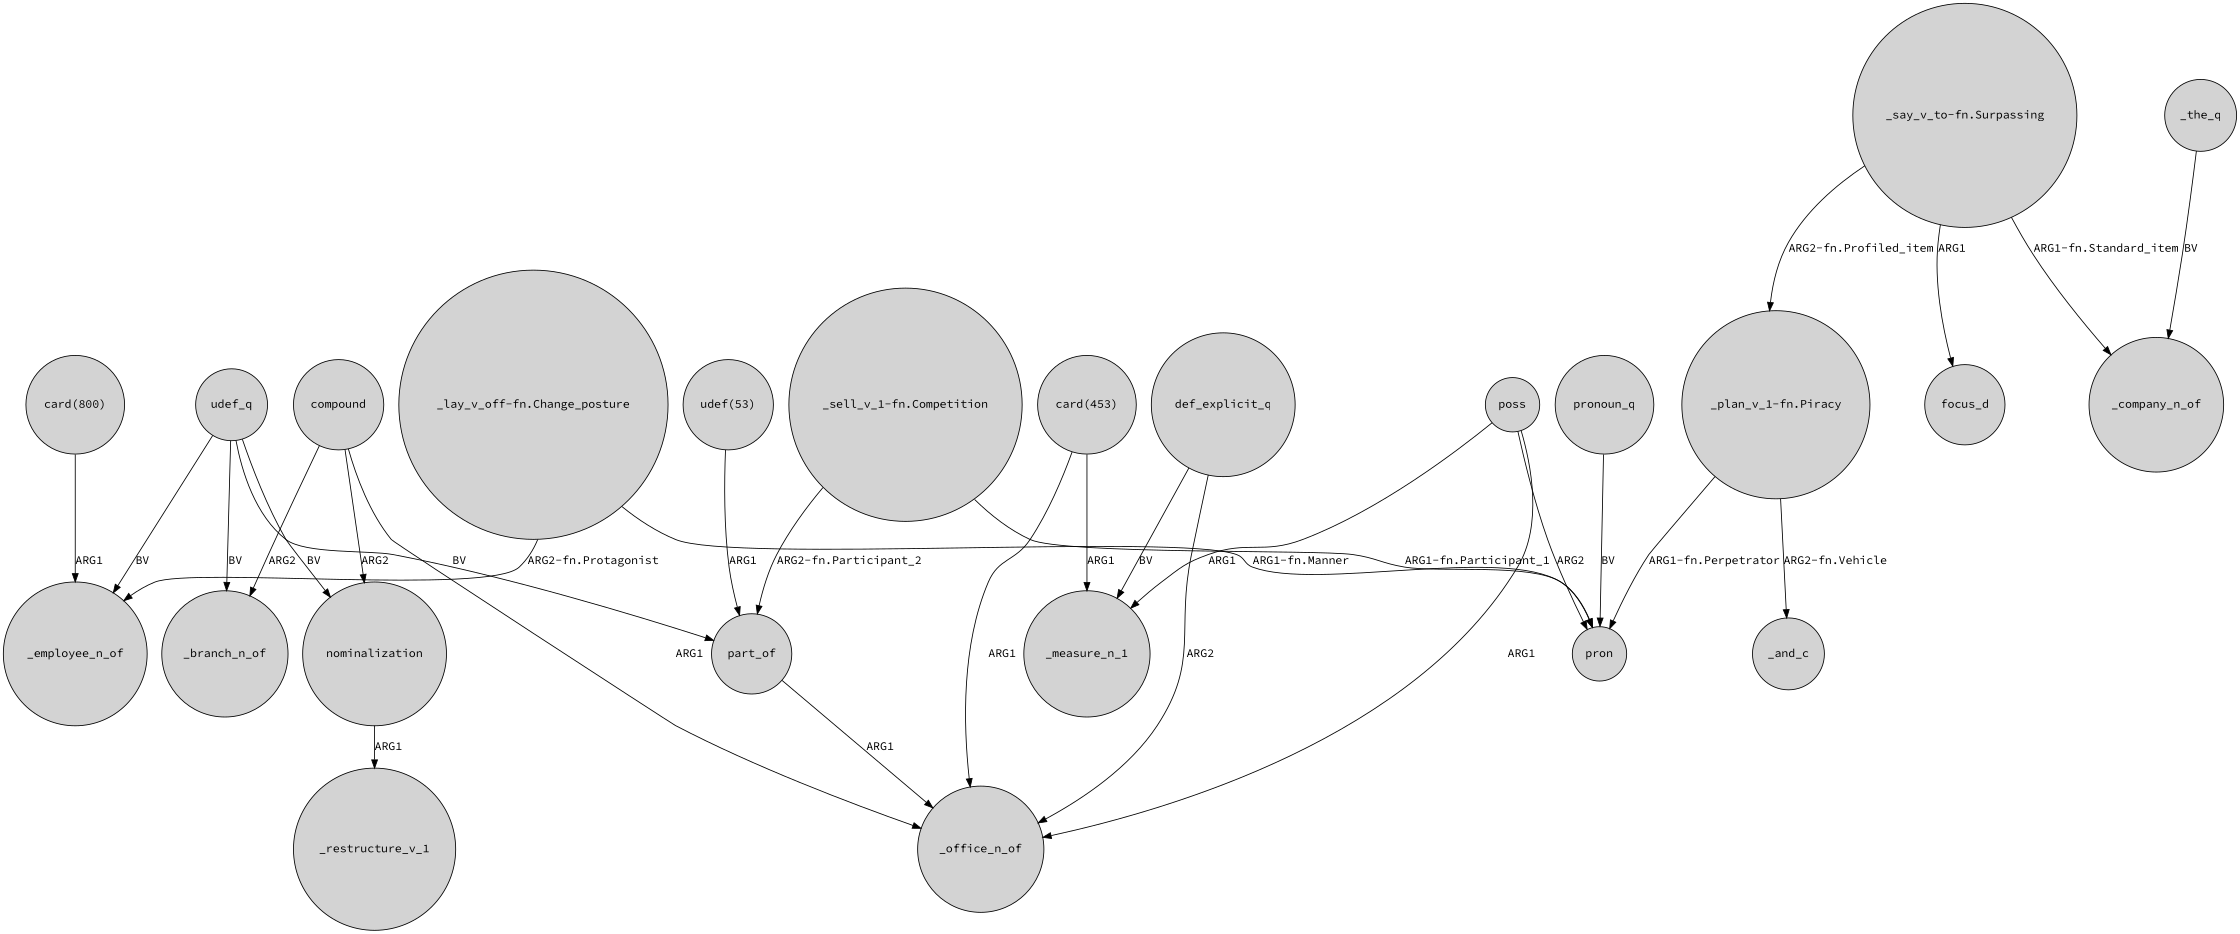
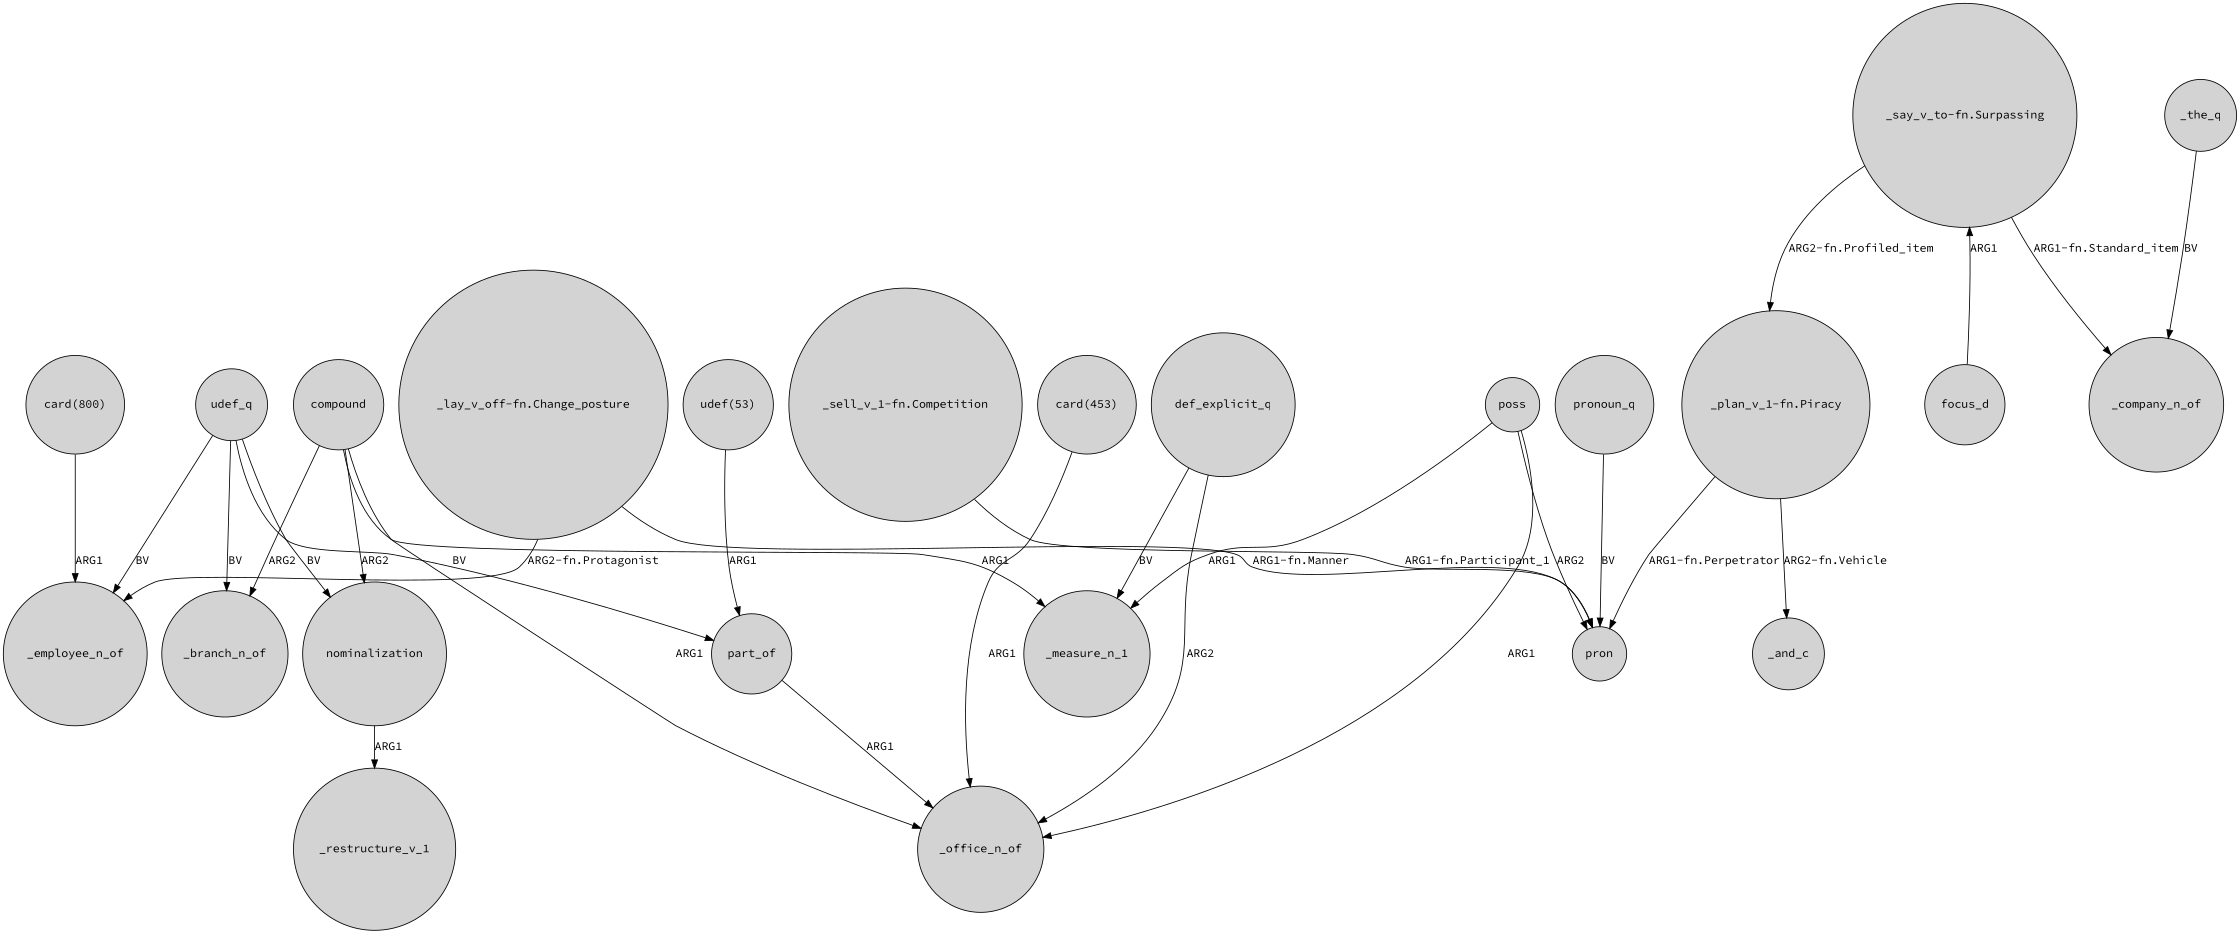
(1938, 292) -> (1970, 300)
(1087, 518) -> (668, 552)
(783, 543) -> none
